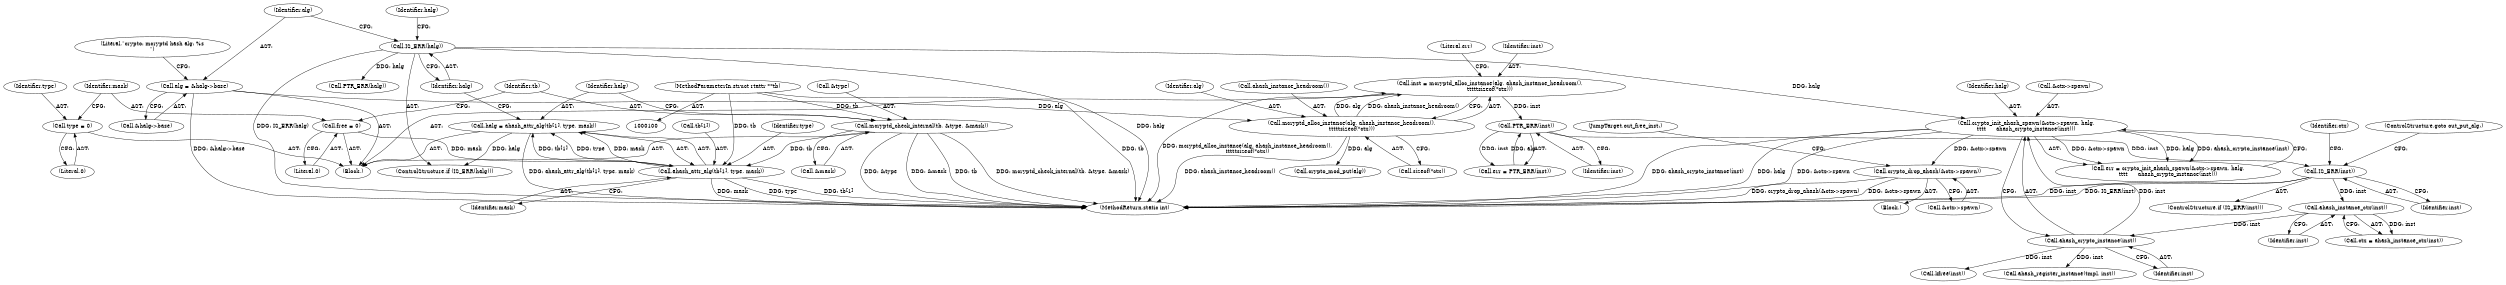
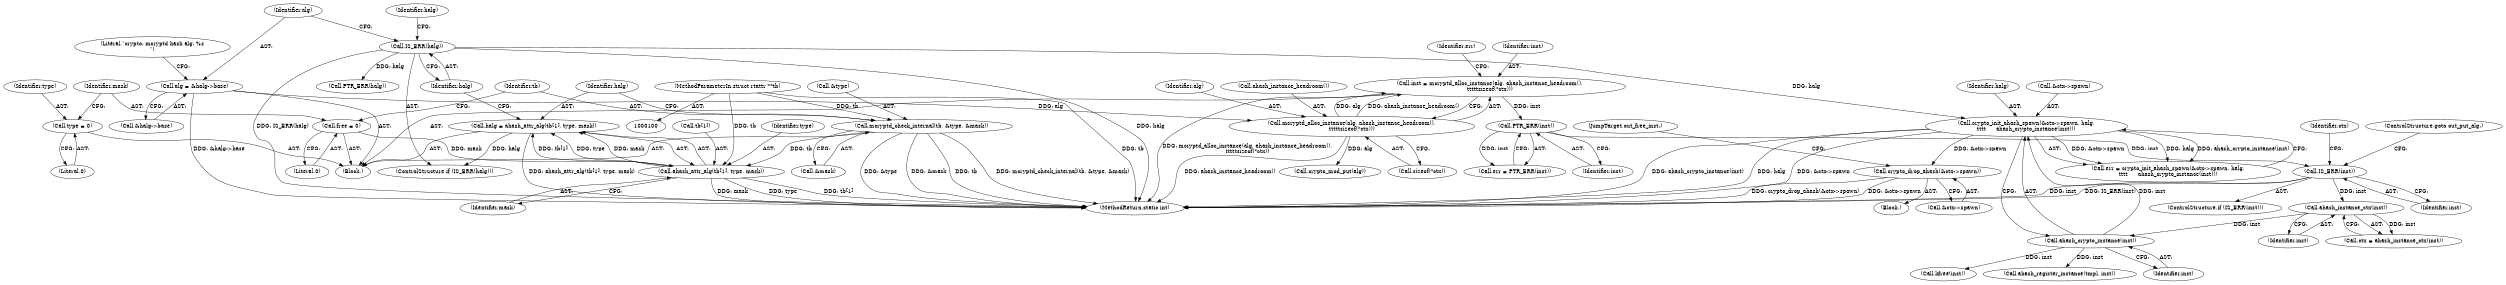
(1456, 47) -> (1456, 47)
(1523, 149) -> (1523, 149)
